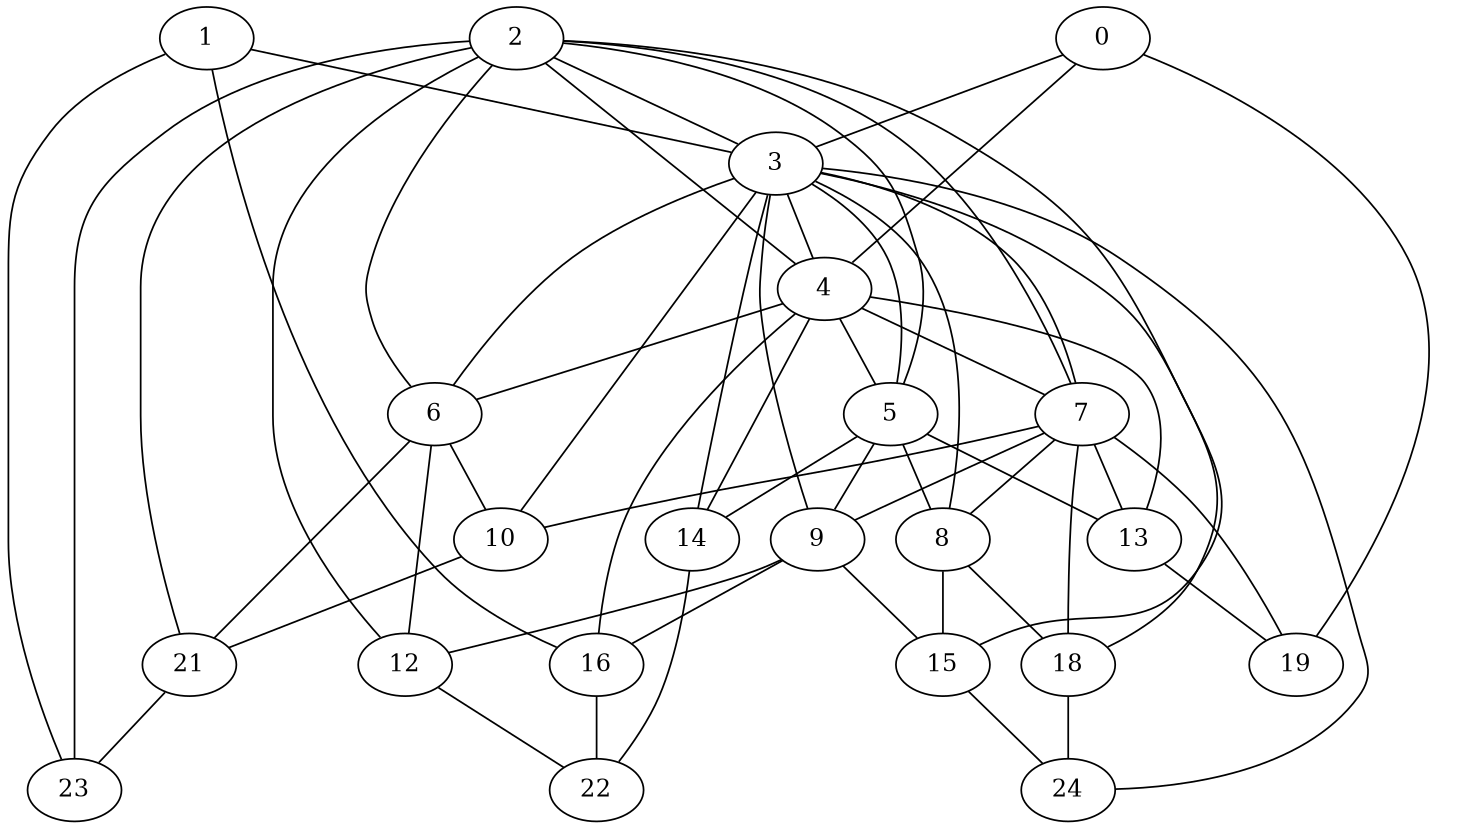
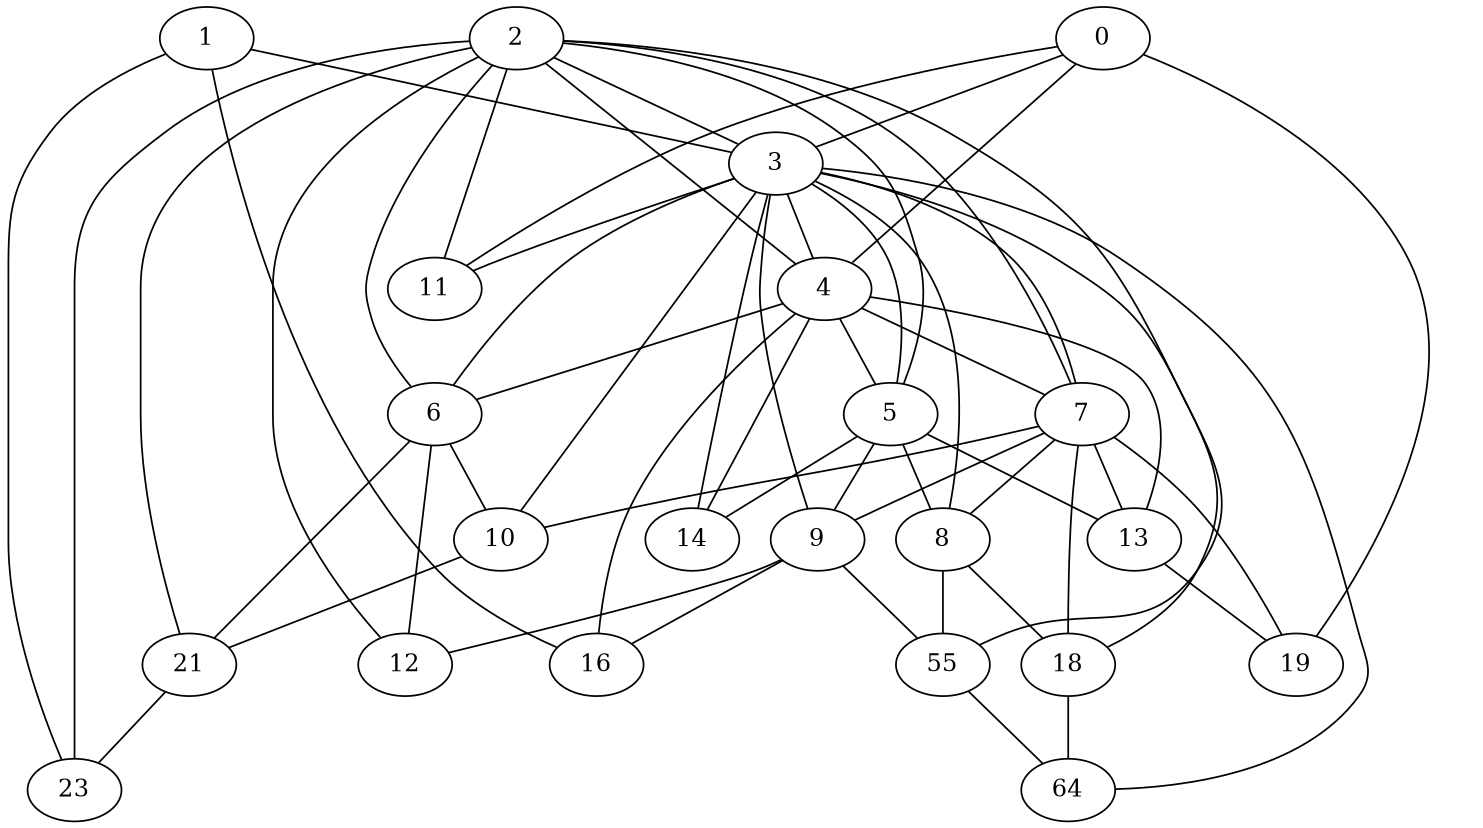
none -> (435, 289)
(943, 665) -> (943, 665)
(597, 790) -> none
(1068, 790) -> (1068, 790)
